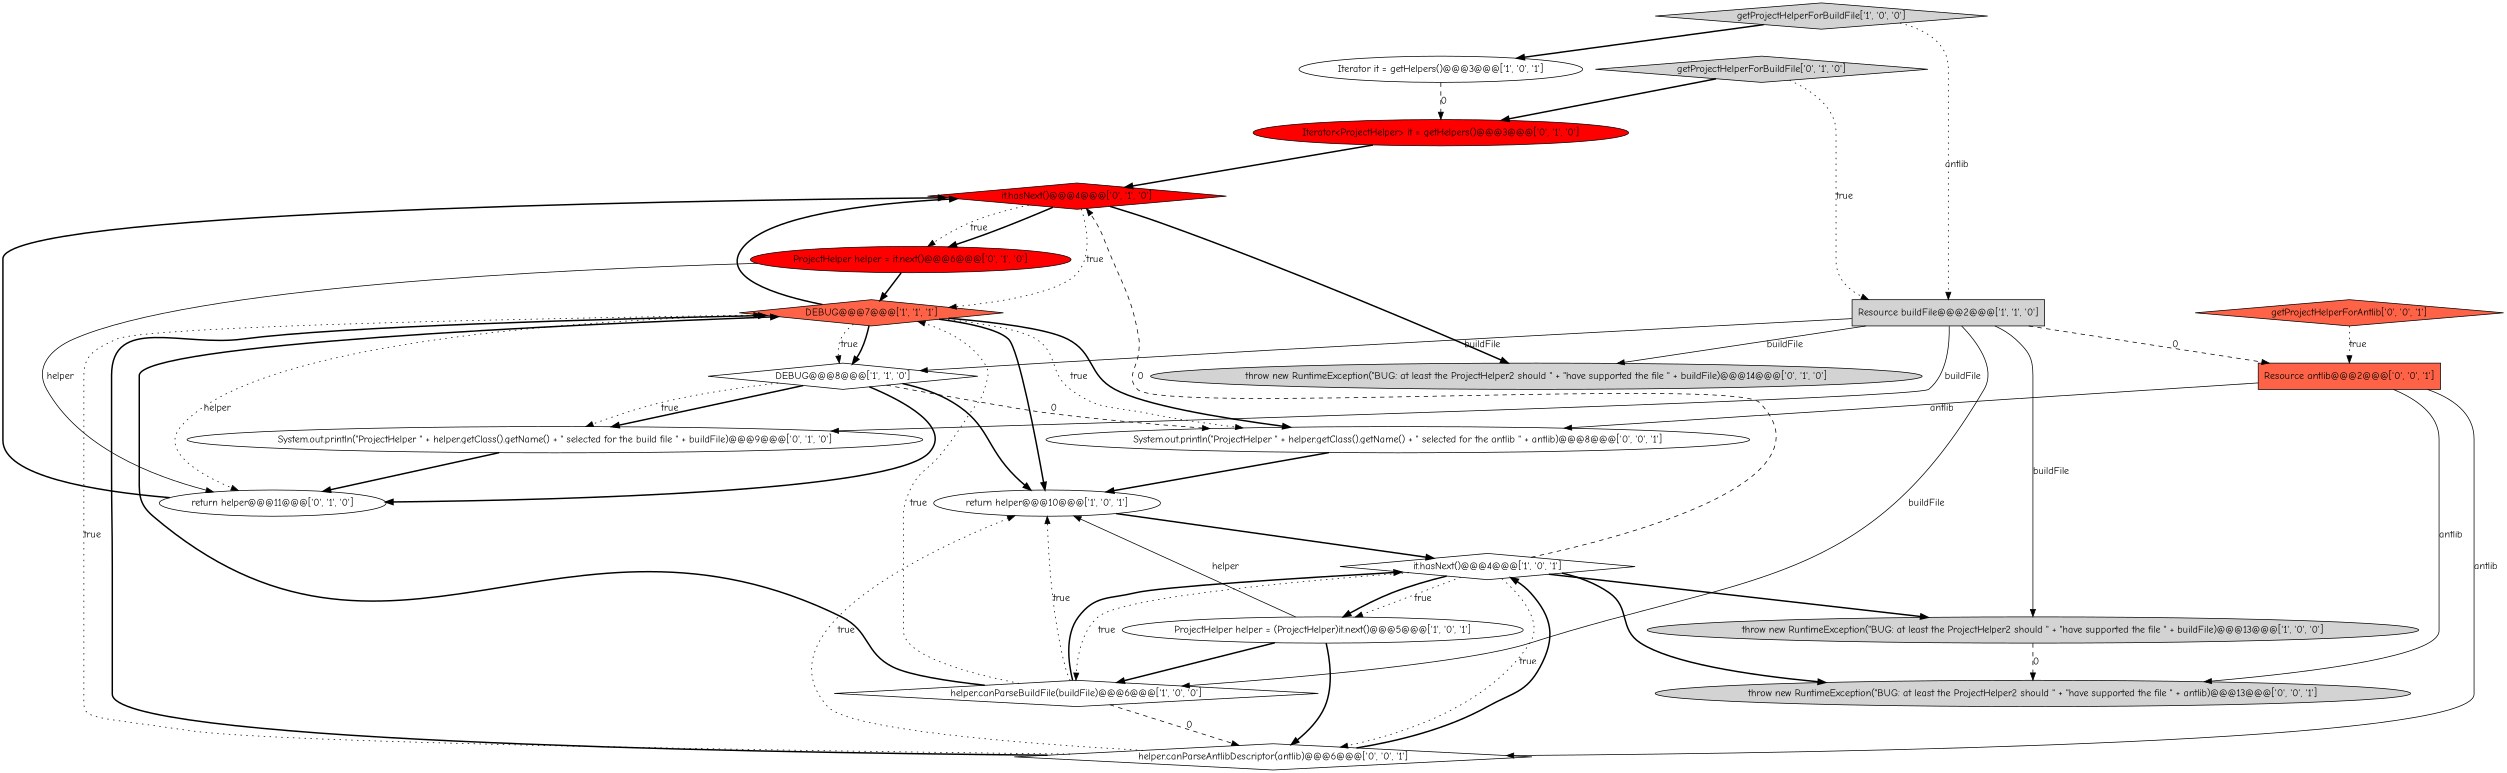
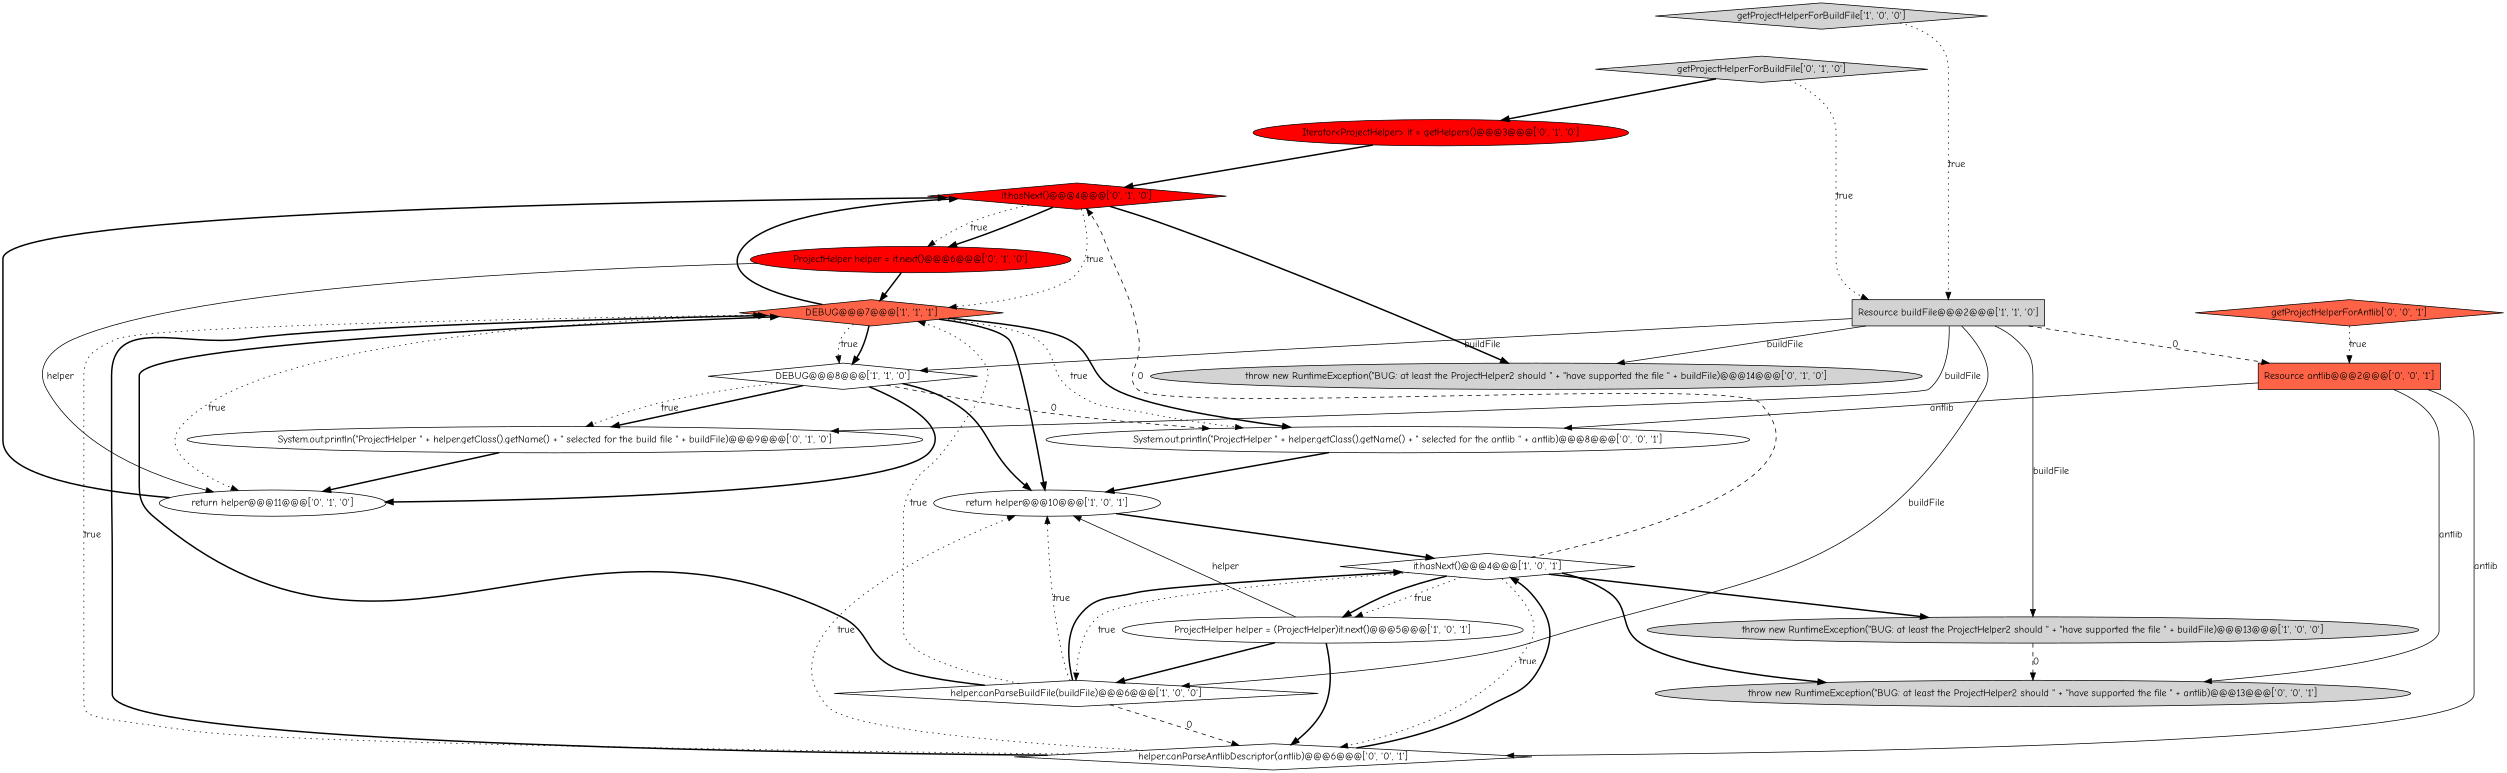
(1441, 69) -> none
(1957, 164) -> (1957, 164)
(217, 408) -> (217, 408)
